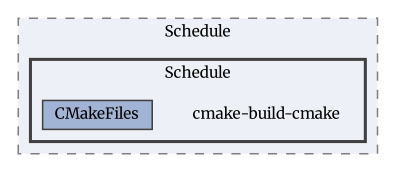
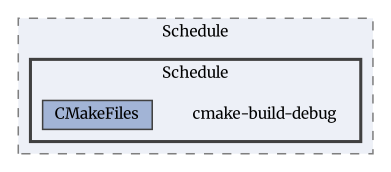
(266, 115) -> (265, 115)
